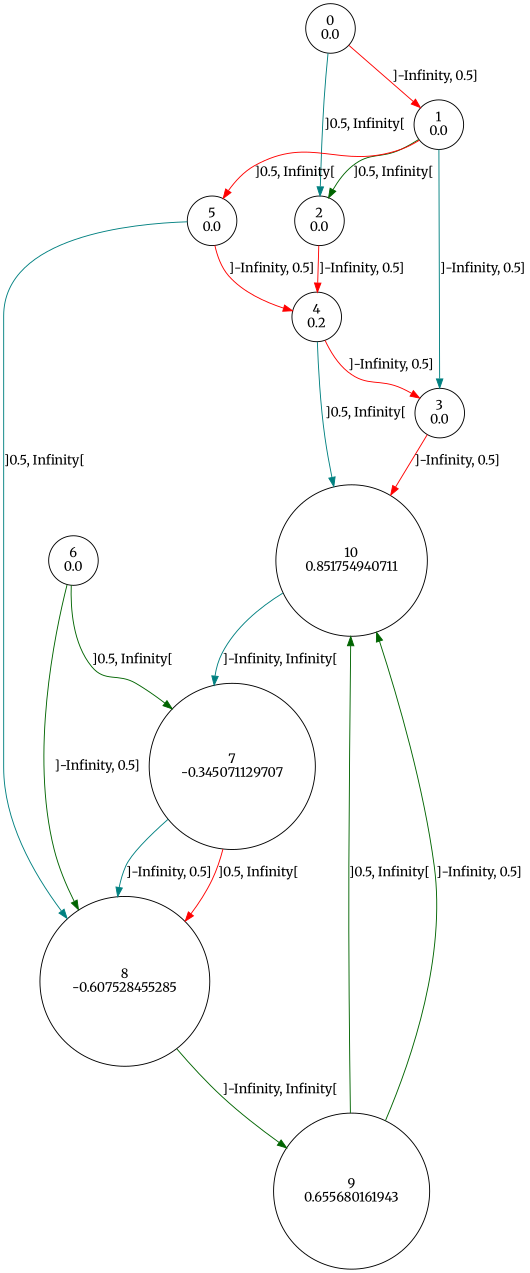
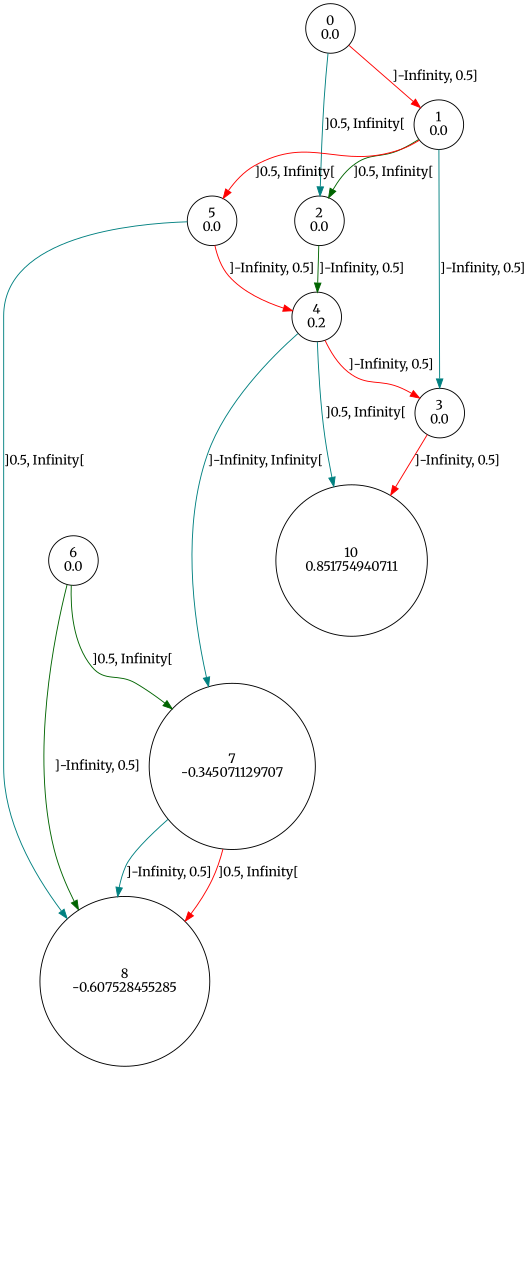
(318, 264) -> (318, 264)
(240, 628) -> (198, 490)
(352, 1191) -> none
